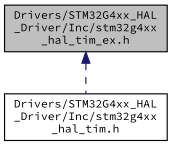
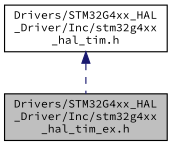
(86, 79) -> (86, 79)
